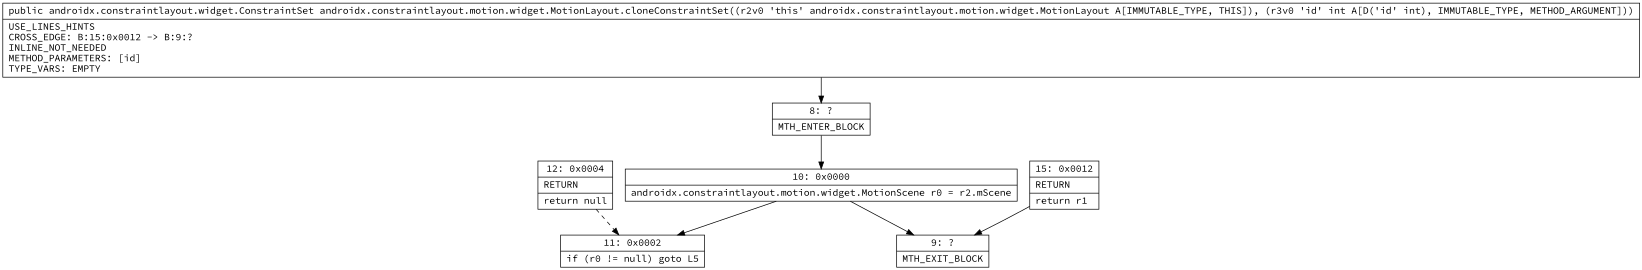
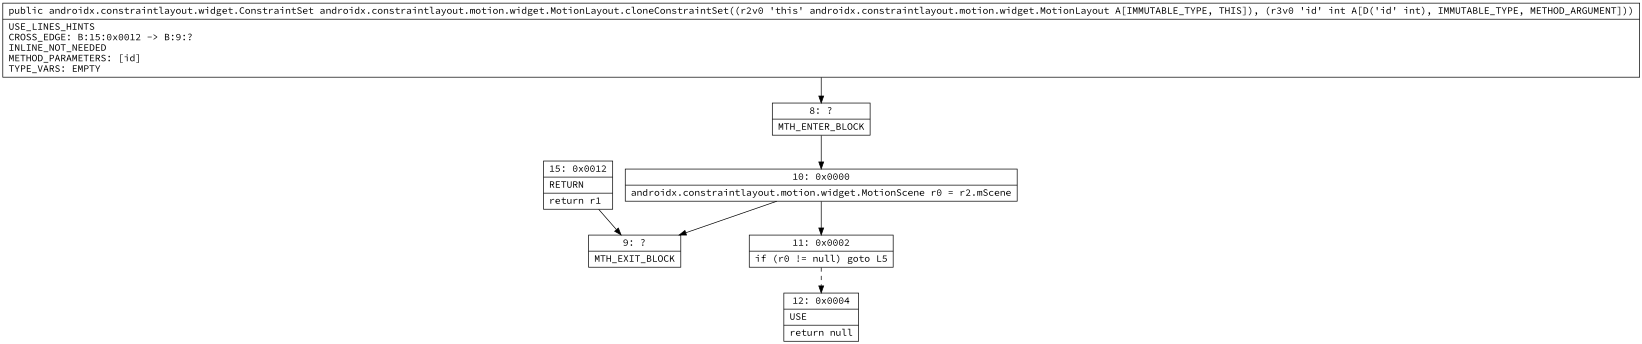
(561, 185) -> (798, 317)
(605, 220) -> (821, 277)
